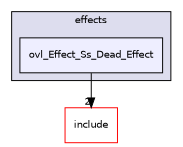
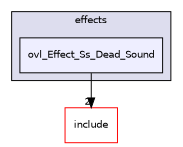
(91, 55) -> (91, 55)
